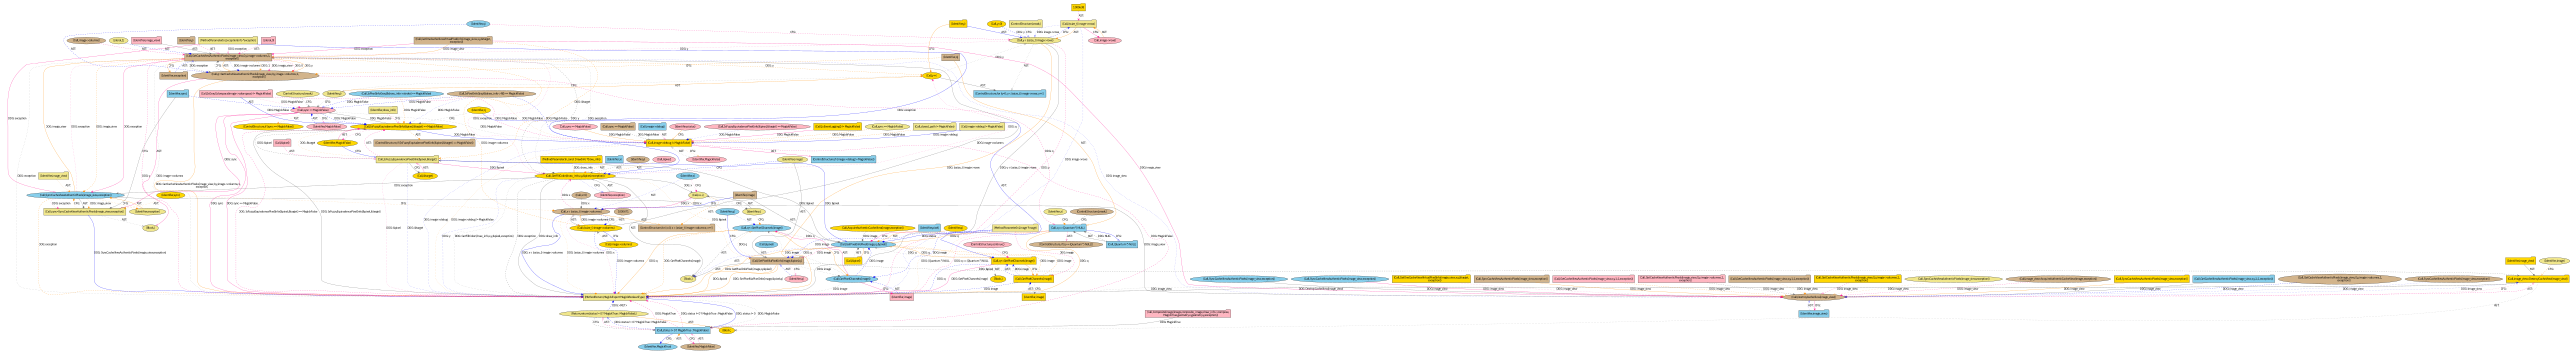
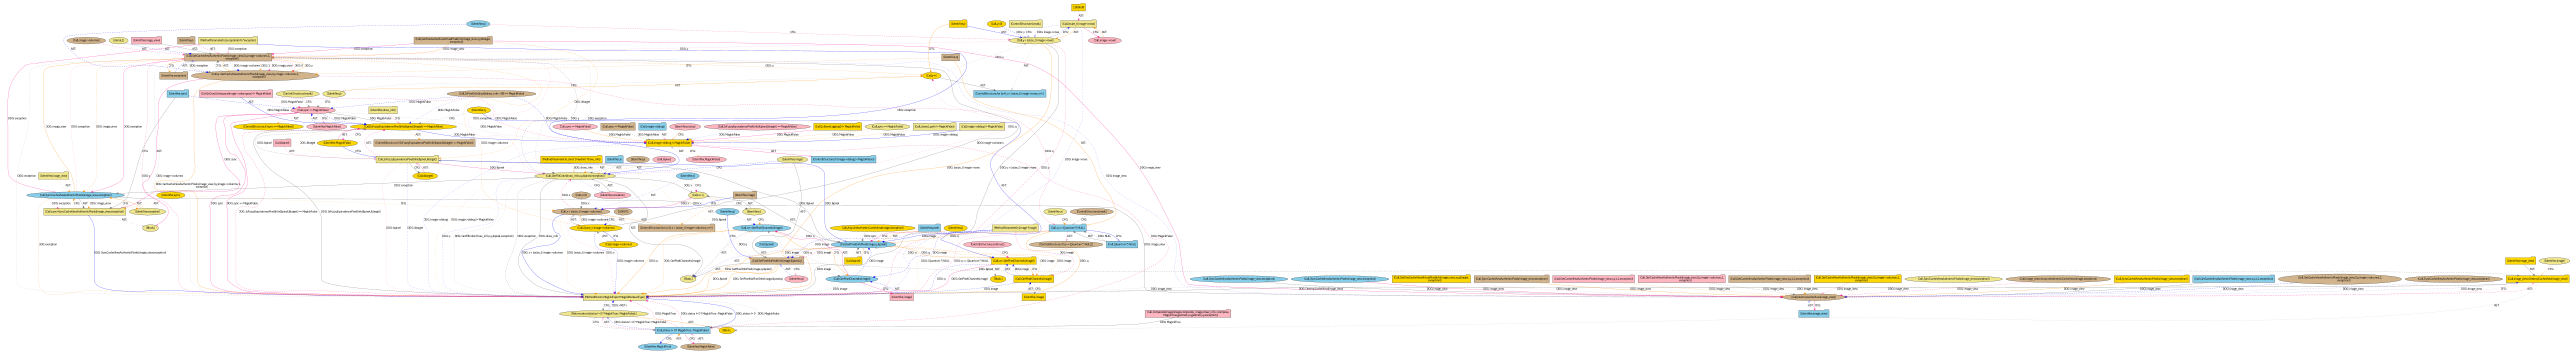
(269, 41) -> none
(396, 94) -> none
(575, 176) -> (575, 176)
(870, 236) -> (870, 236)
(929, 236) -> (929, 236)
none -> (604, 304)
